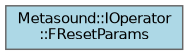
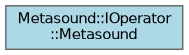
(94, 28) -> (94, 28)
